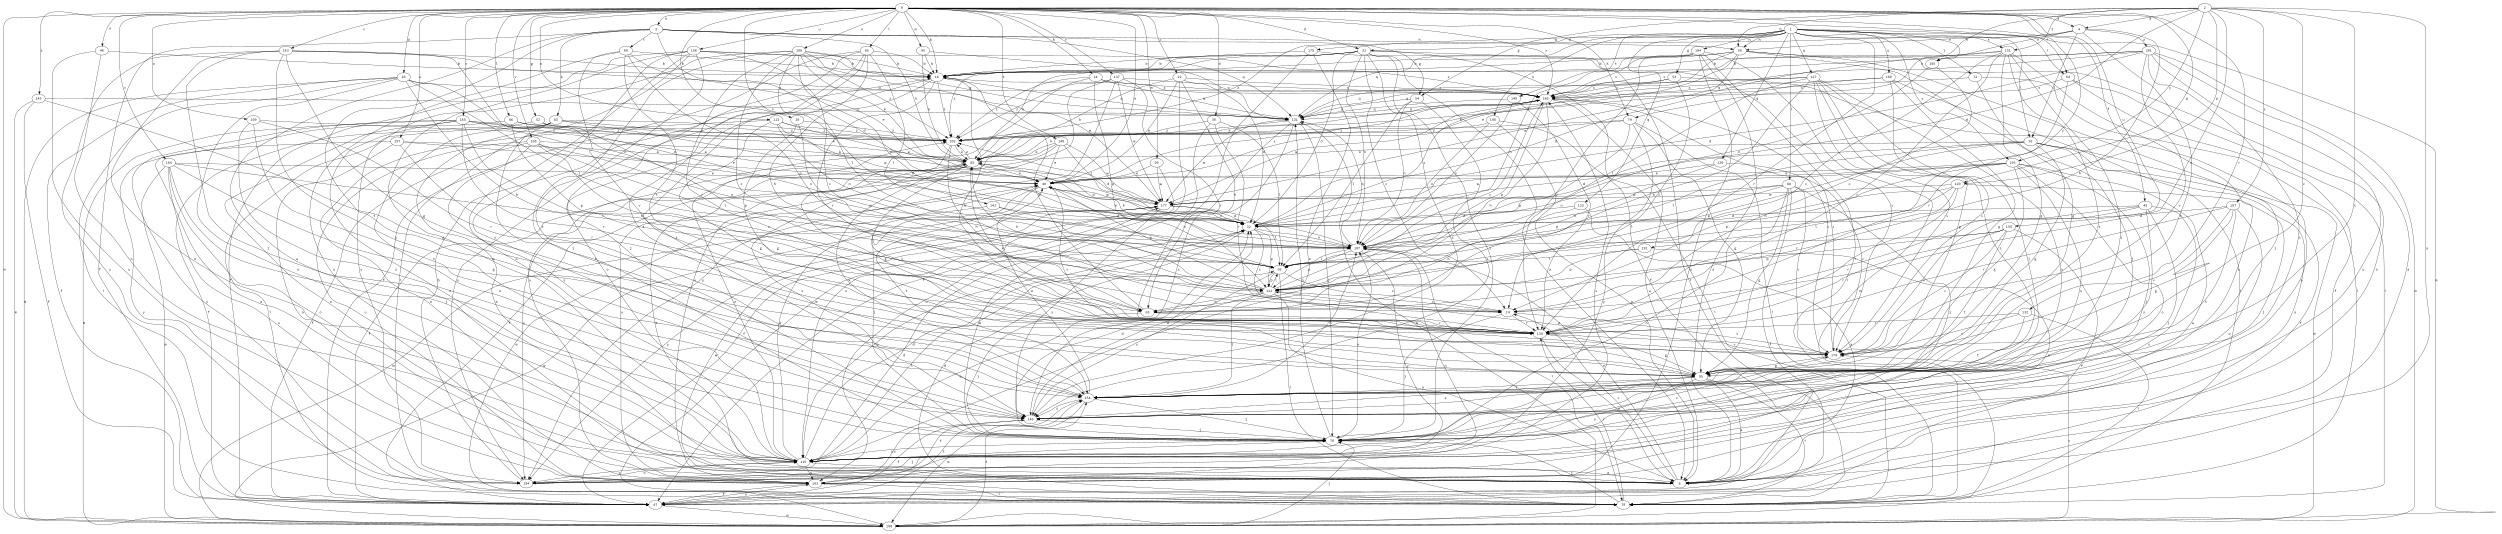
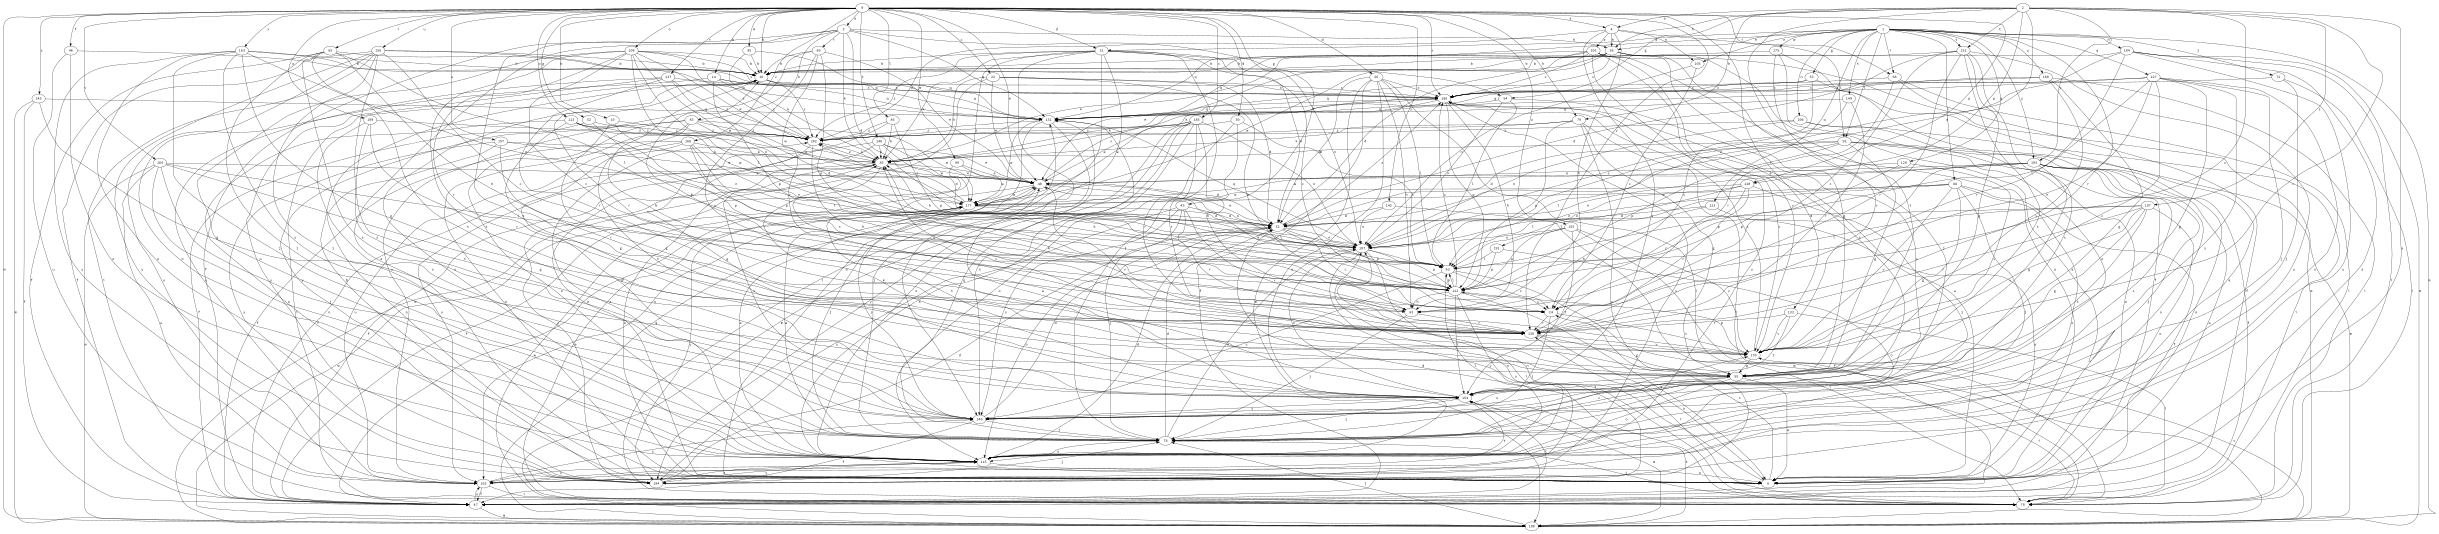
none -> (1783, 245)
